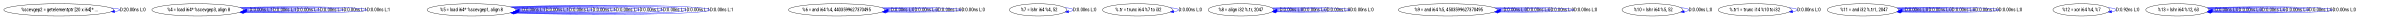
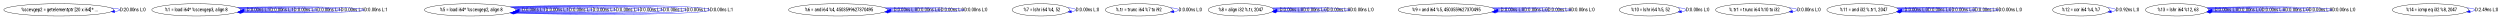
(198, 10) -> (196, 10)
(472, 10) -> (470, 10)
(837, 10) -> (838, 10)
(1137, 10) -> (1139, 10)
(1448, 10) -> (1446, 10)
(1755, 10) -> (1753, 10)
none -> (2431, 10)
